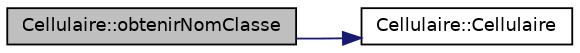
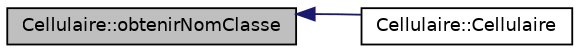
(320, 39) -> (338, 14)
